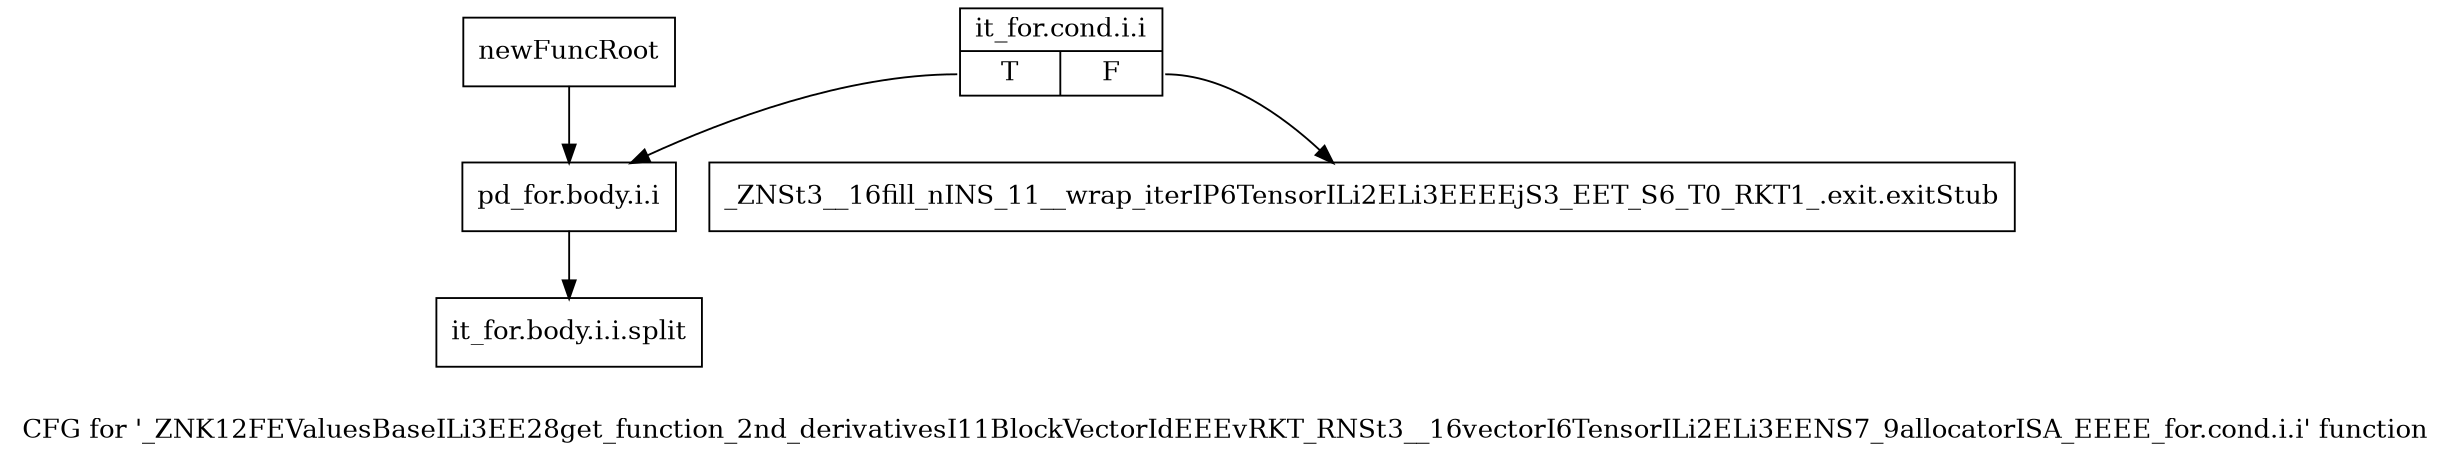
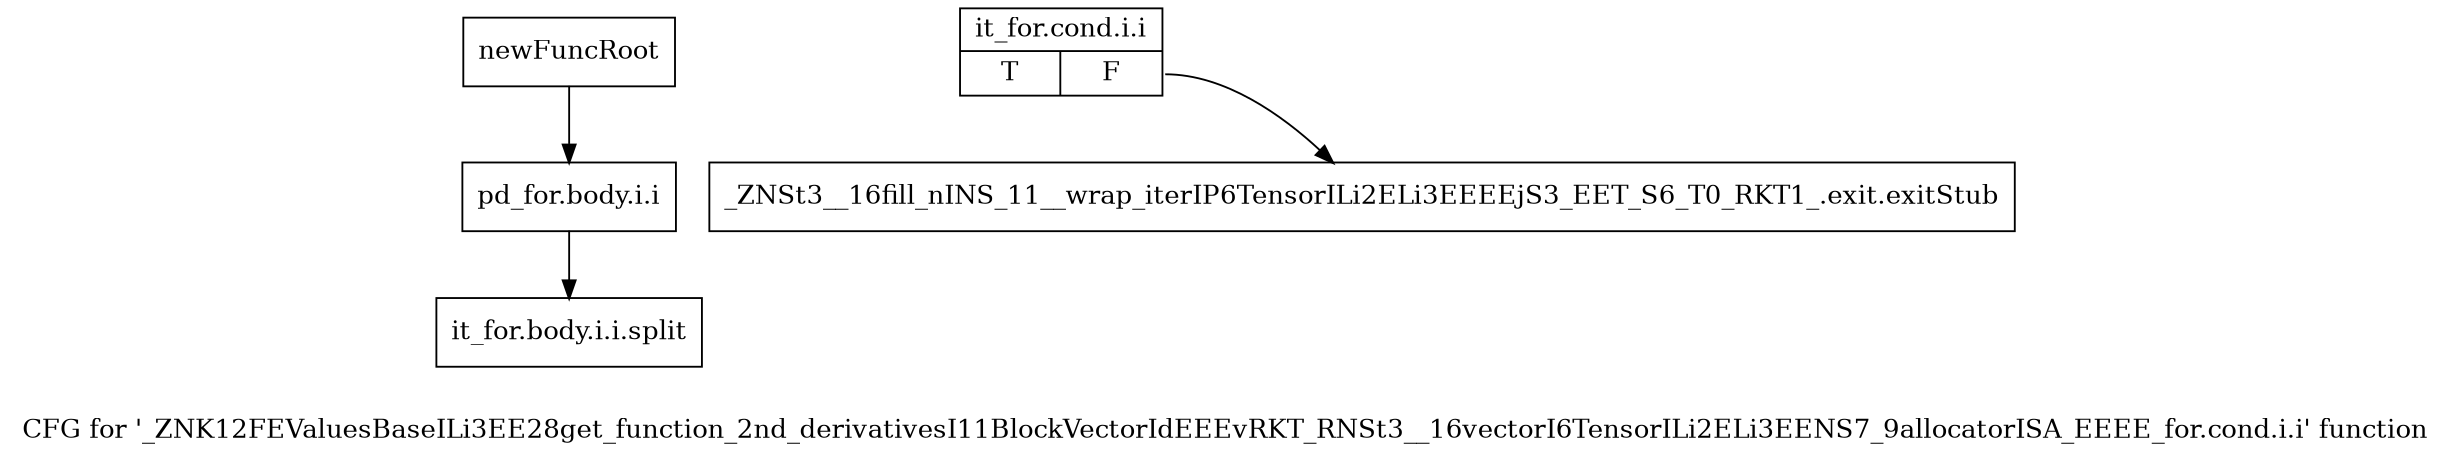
(799, 99) -> none
